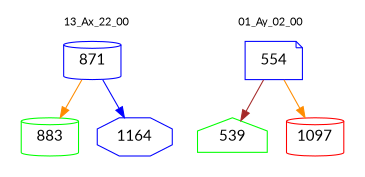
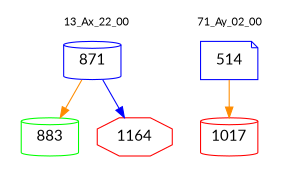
(271, 23) -> (230, 23)
(274, 60) -> (229, 60)
(135, 137) -> (135, 137)
(232, 137) -> none
(315, 137) -> (229, 137)
